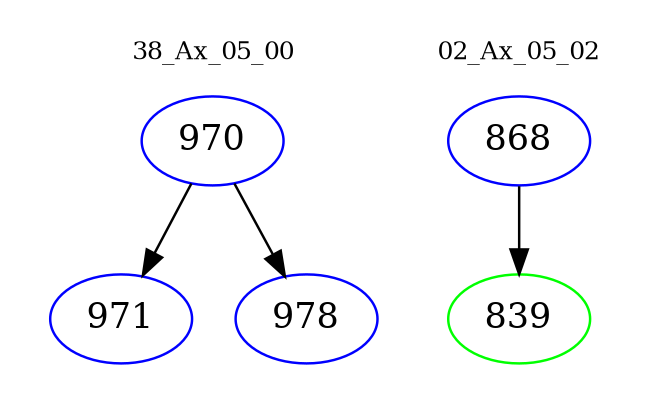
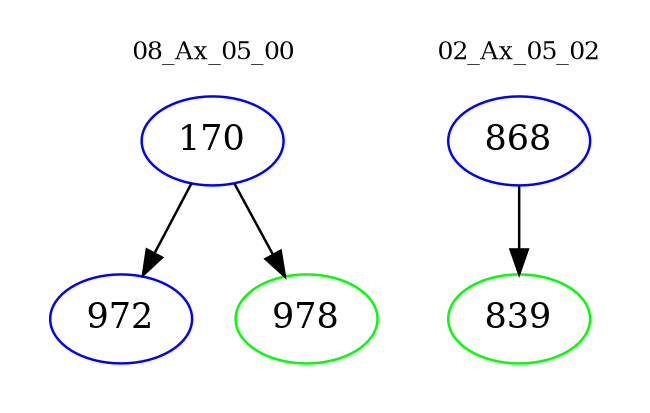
(214, 53) -> (214, 53)
(213, 141) -> (213, 141)
(121, 319) -> (121, 319)
(307, 319) -> (307, 319)
